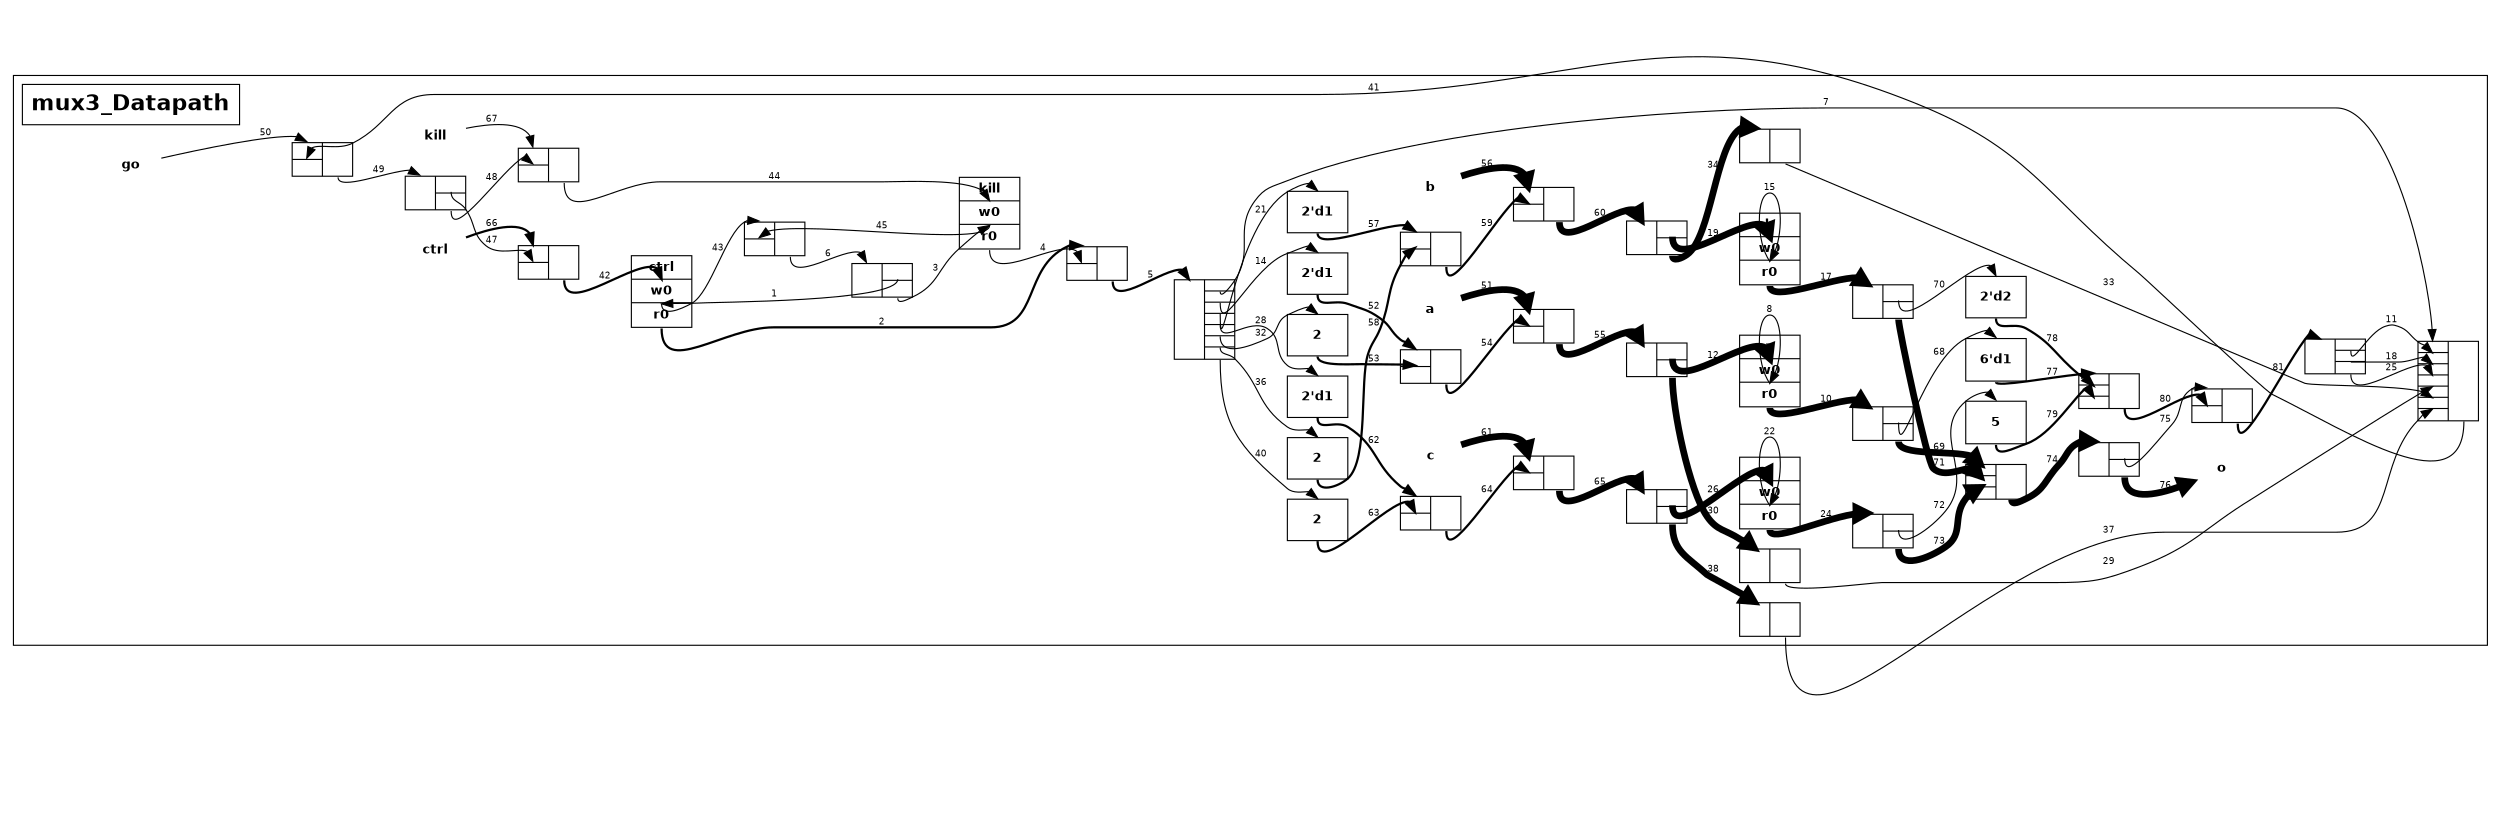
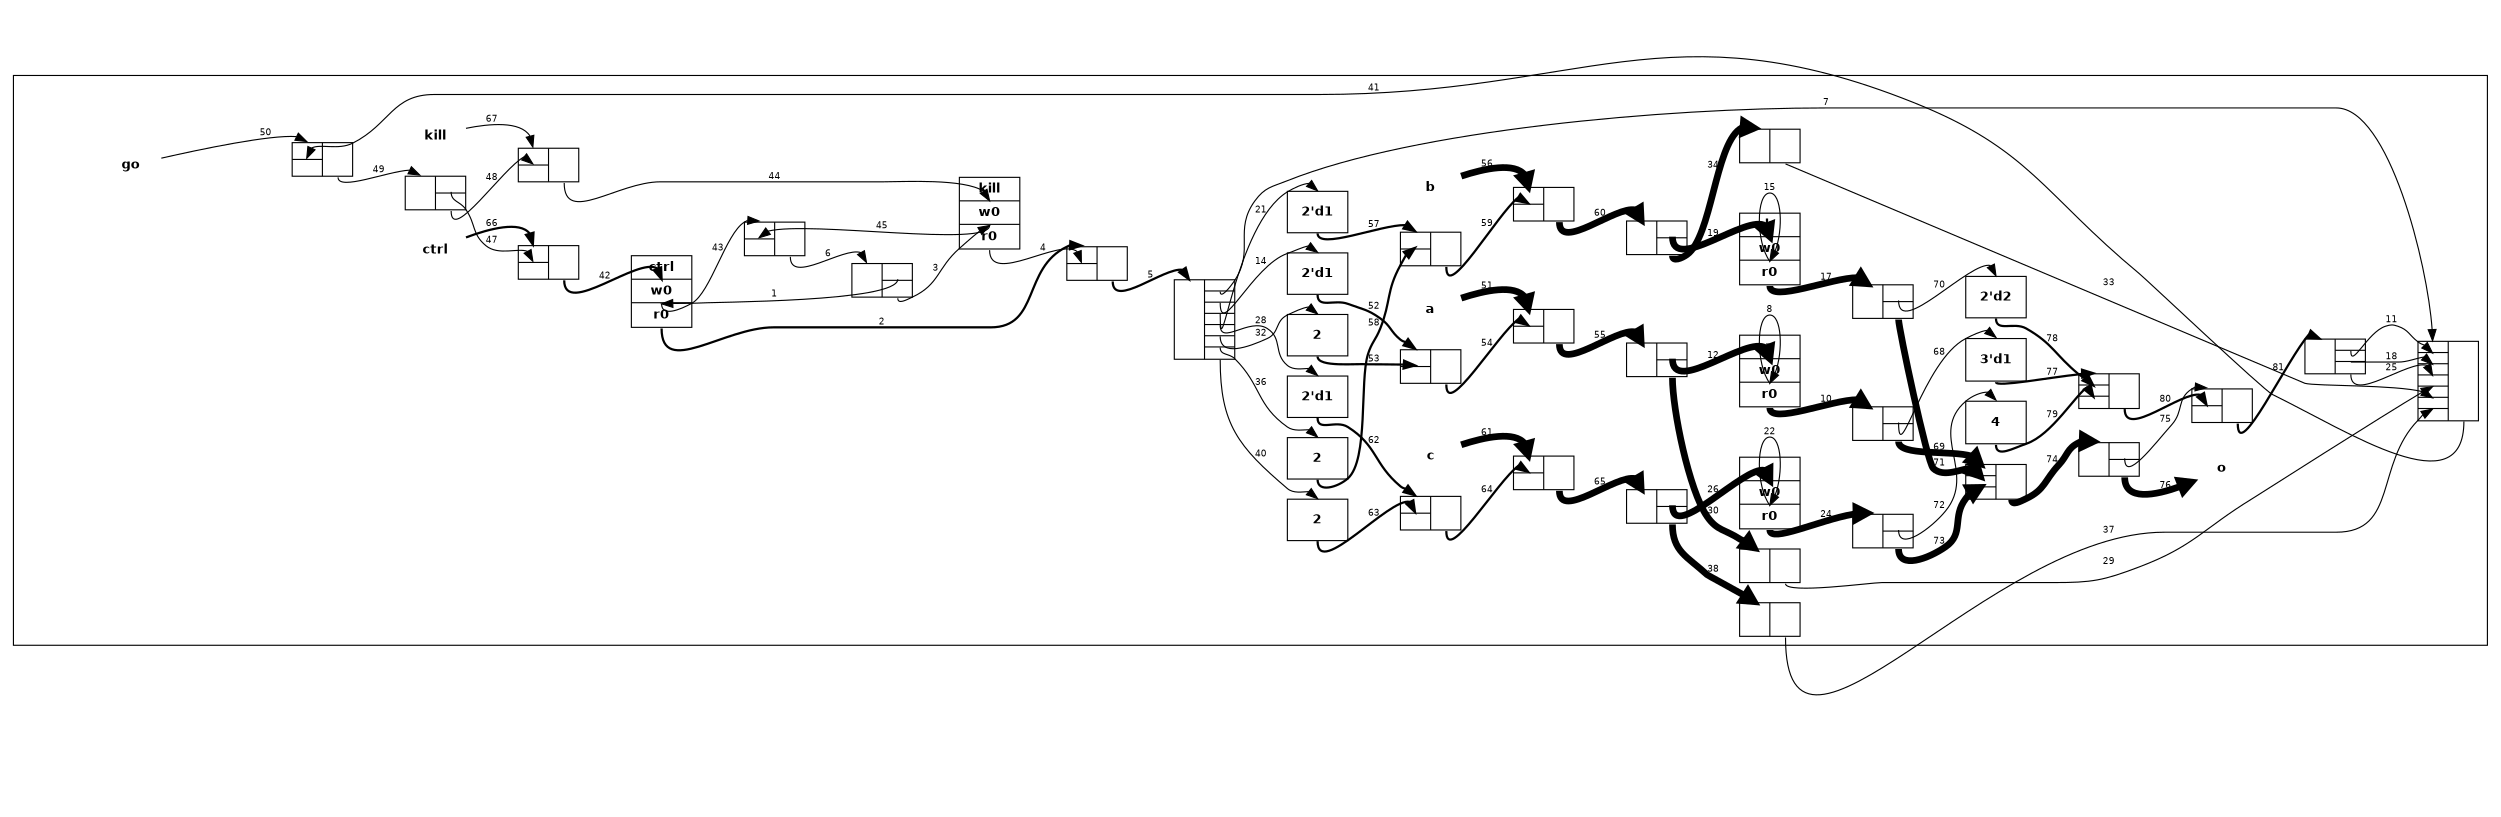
(131, 105) -> none
(1996, 360) -> (1996, 360)
(1996, 423) -> (1996, 423)
